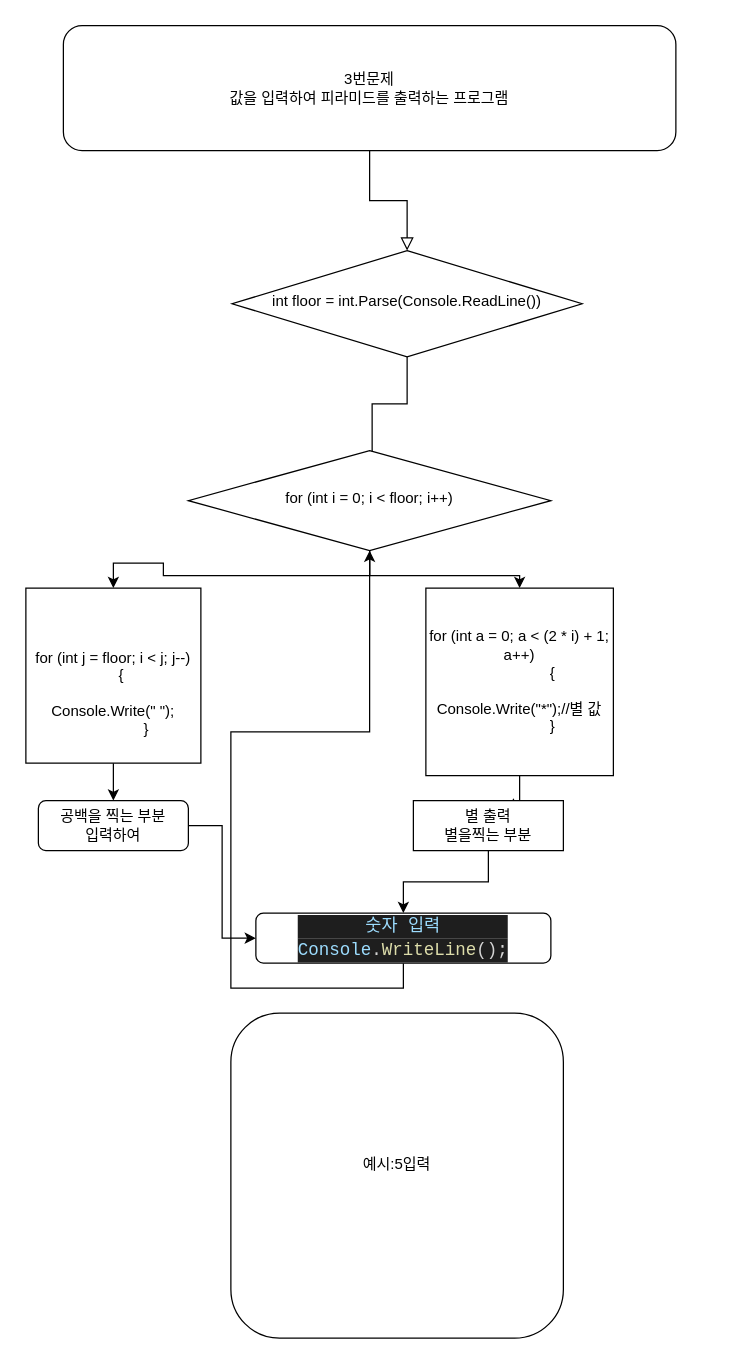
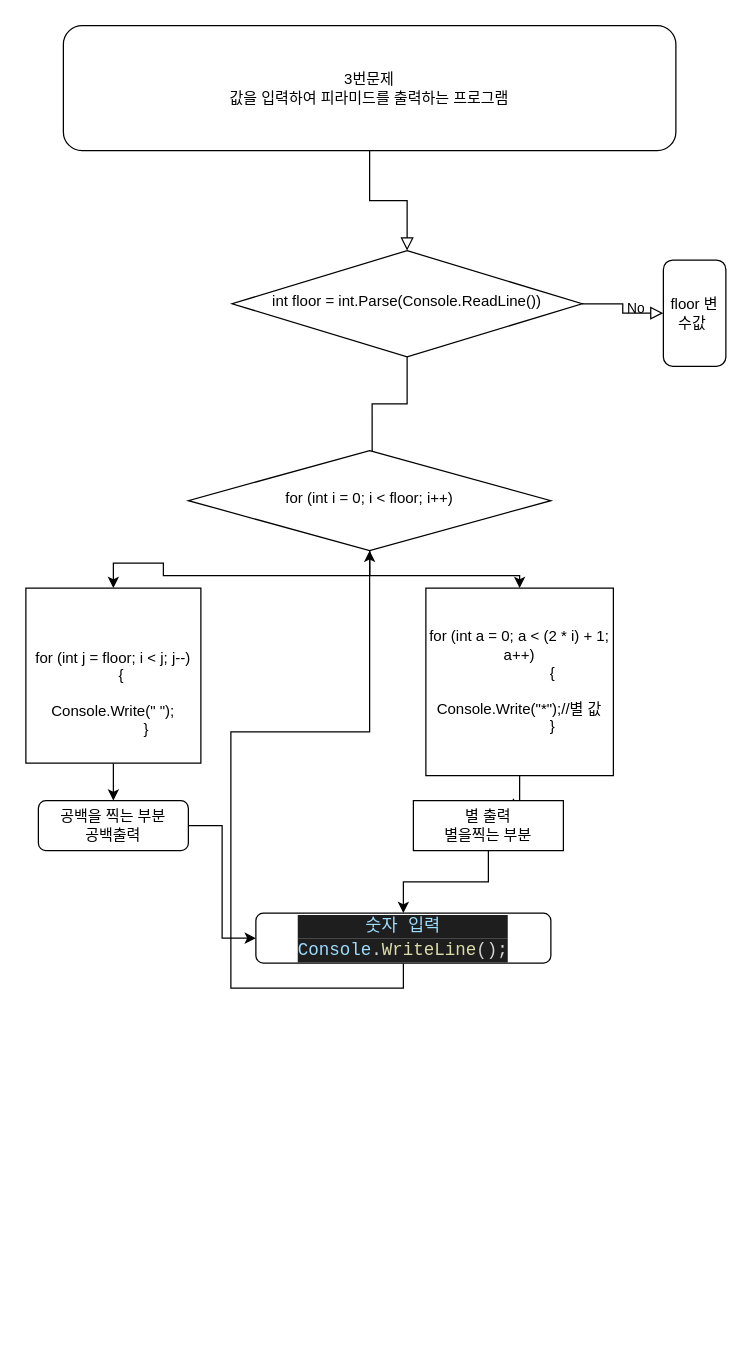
none -> (620, 304)
none -> (694, 313)
(113, 826) -> (113, 826)
(397, 1176) -> none
